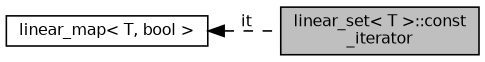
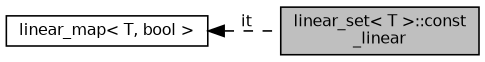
(380, 31) -> (380, 31)
